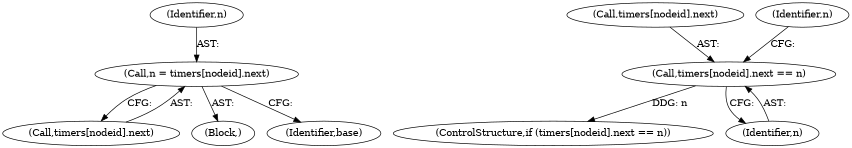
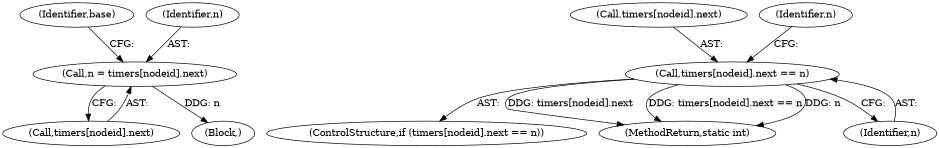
(258, 103) -> (103, 42)
(225, 104) -> (202, 104)
(670, 104) -> (490, 104)
none -> (687, 133)
